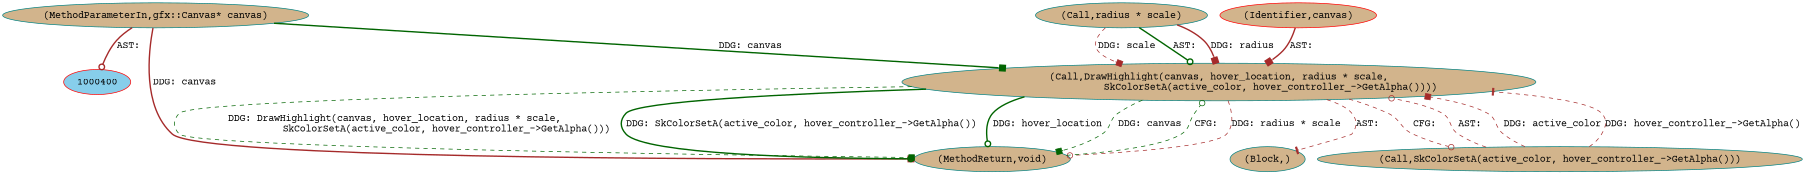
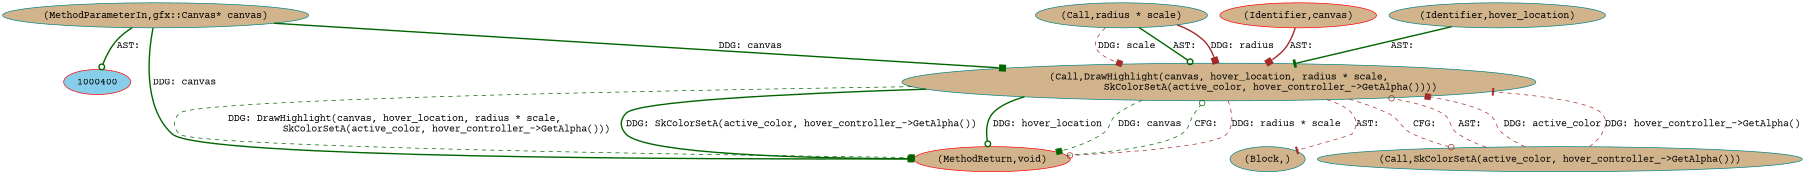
none -> (1497, 15)
(114, 43) -> (114, 43)
(483, 156) -> (483, 156)
(992, 159) -> (992, 159)
